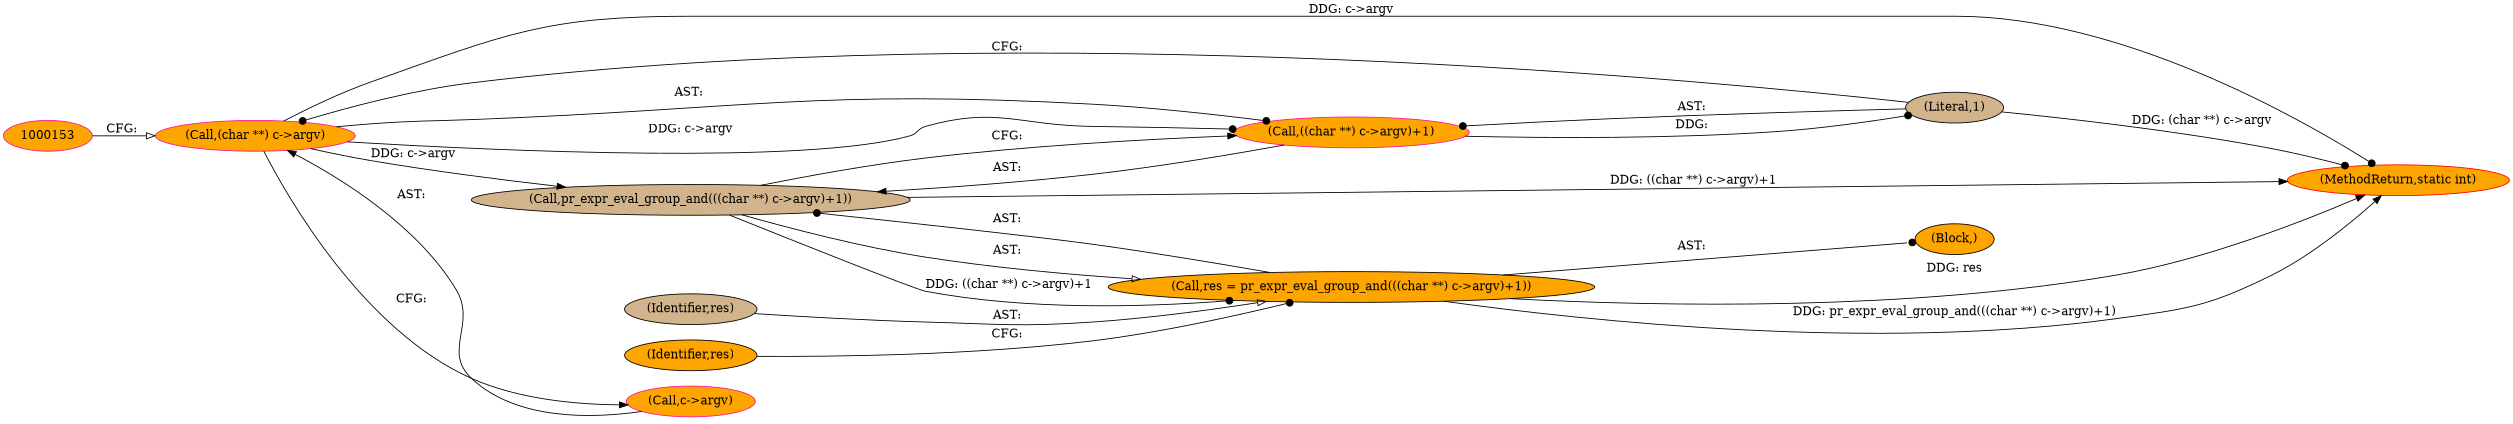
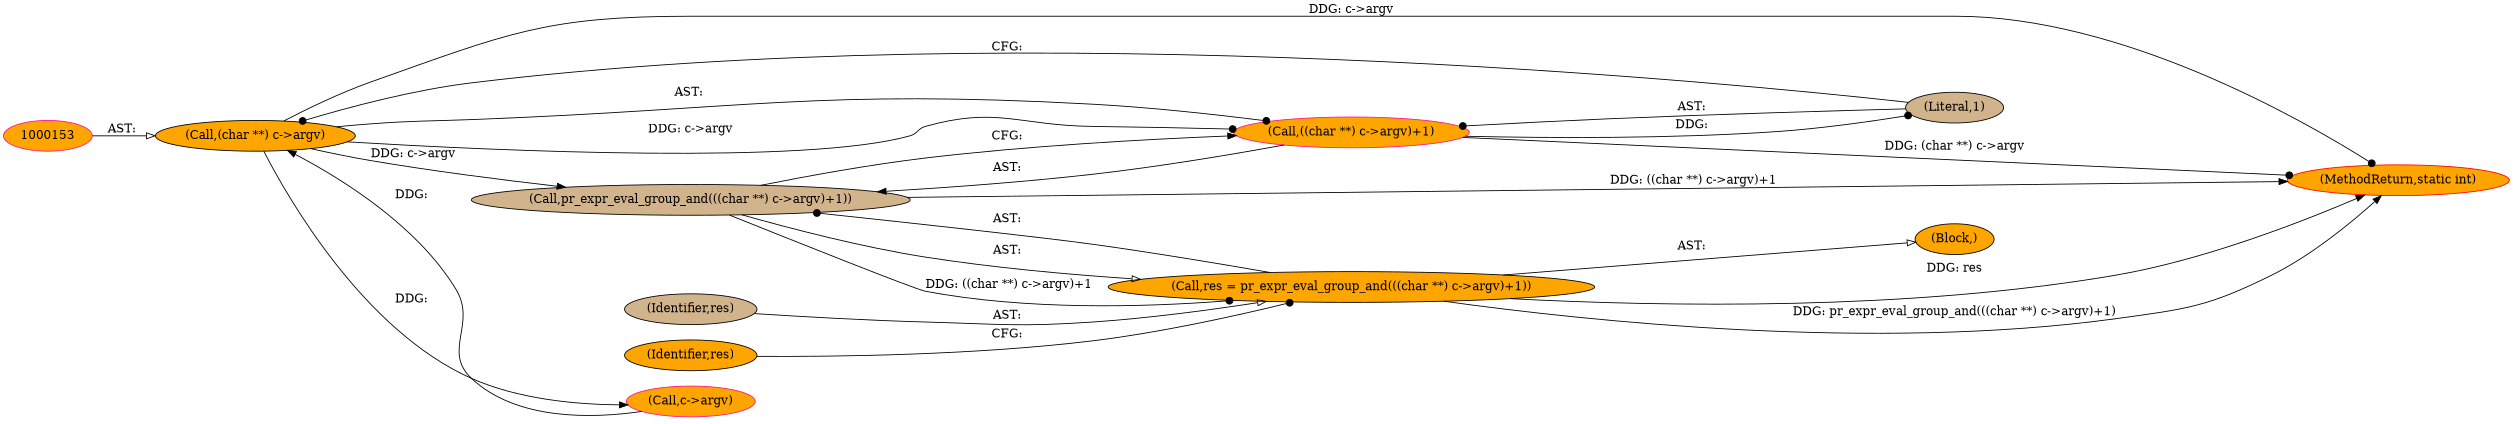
(124, 129) -> (124, 129)
(2172, 132) -> (1874, 156)
(255, 136) -> (255, 136)
(413, 195) -> (413, 195)
(1705, 259) -> (1705, 259)
(413, 299) -> (413, 299)
